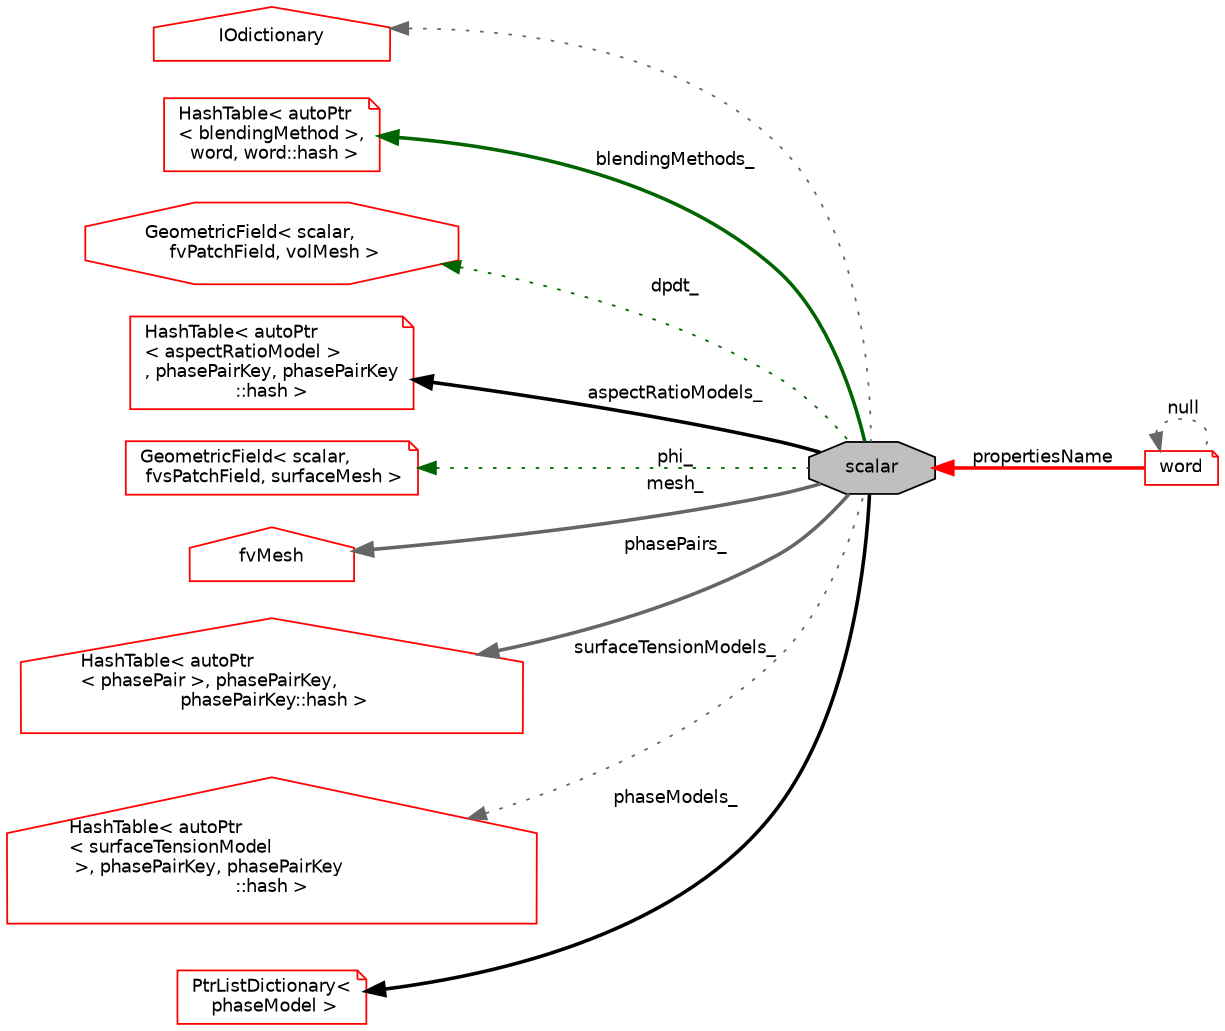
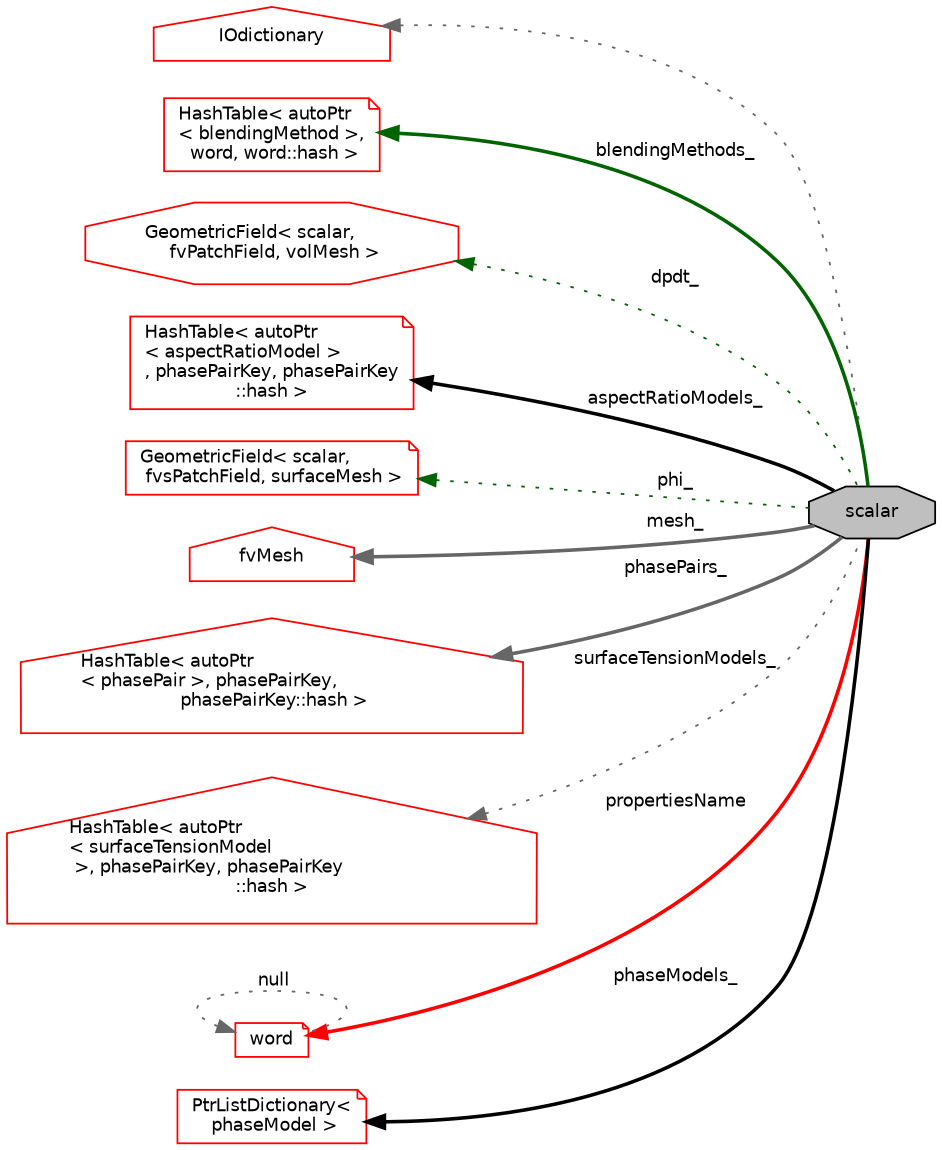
(1049, 468) -> (697, 887)
